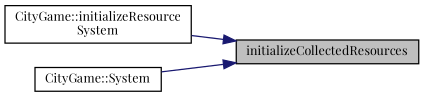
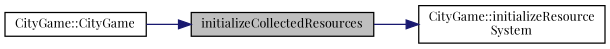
(207, 37) -> (390, 24)
(98, 79) -> (76, 24)
